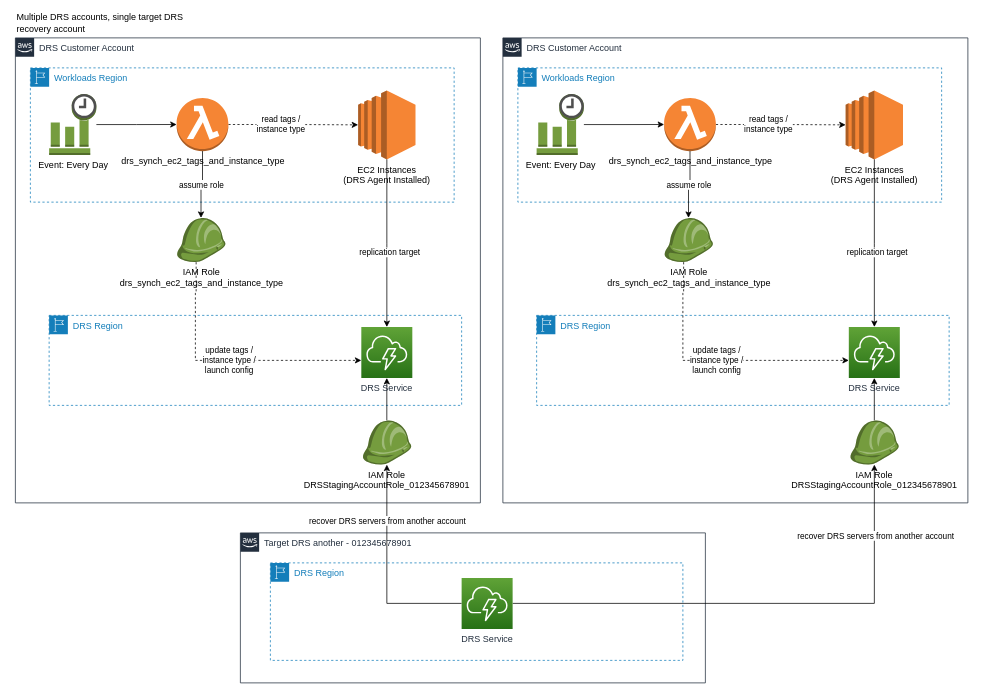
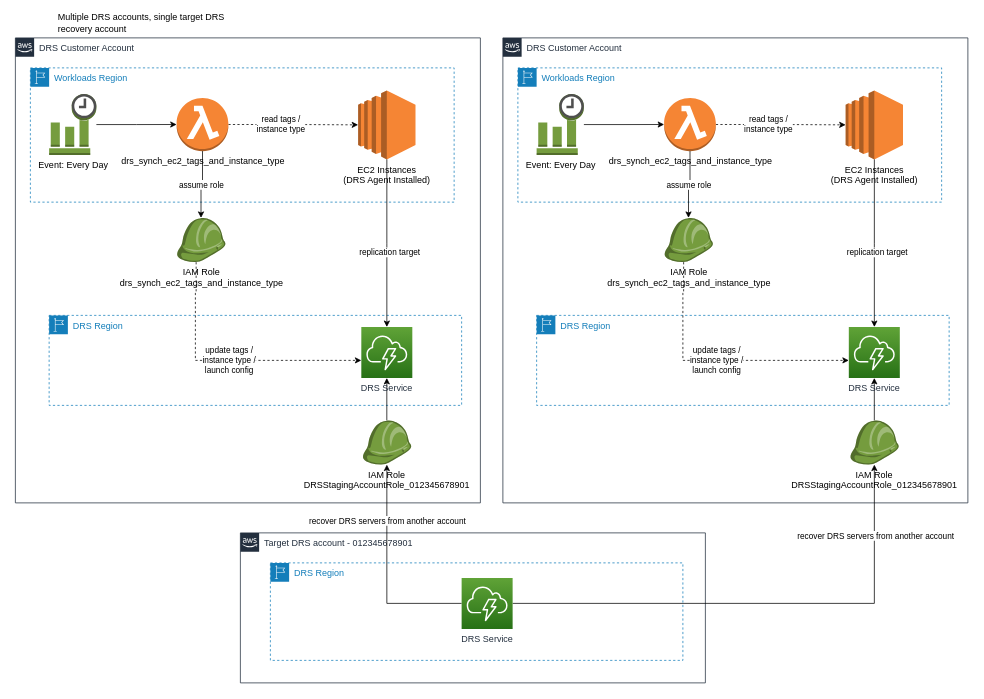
(113, 23) -> (154, 23)
(343, 544) -> (343, 544)
